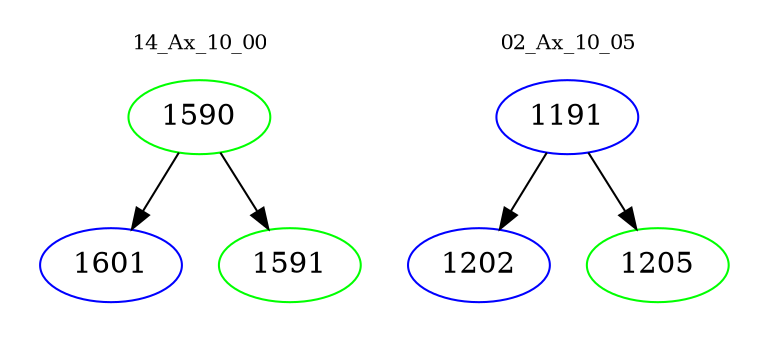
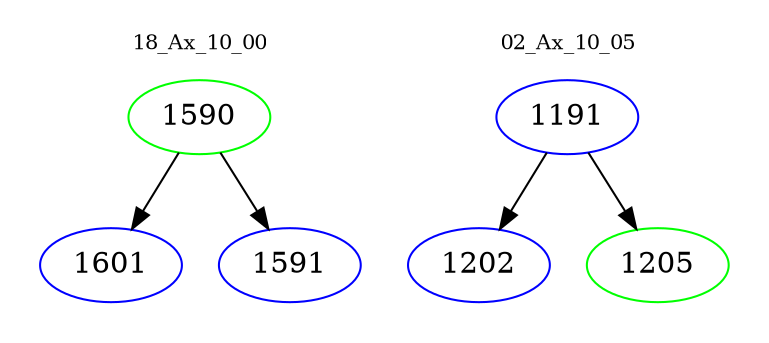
(200, 44) -> (200, 44)
(290, 265) -> (290, 265)
